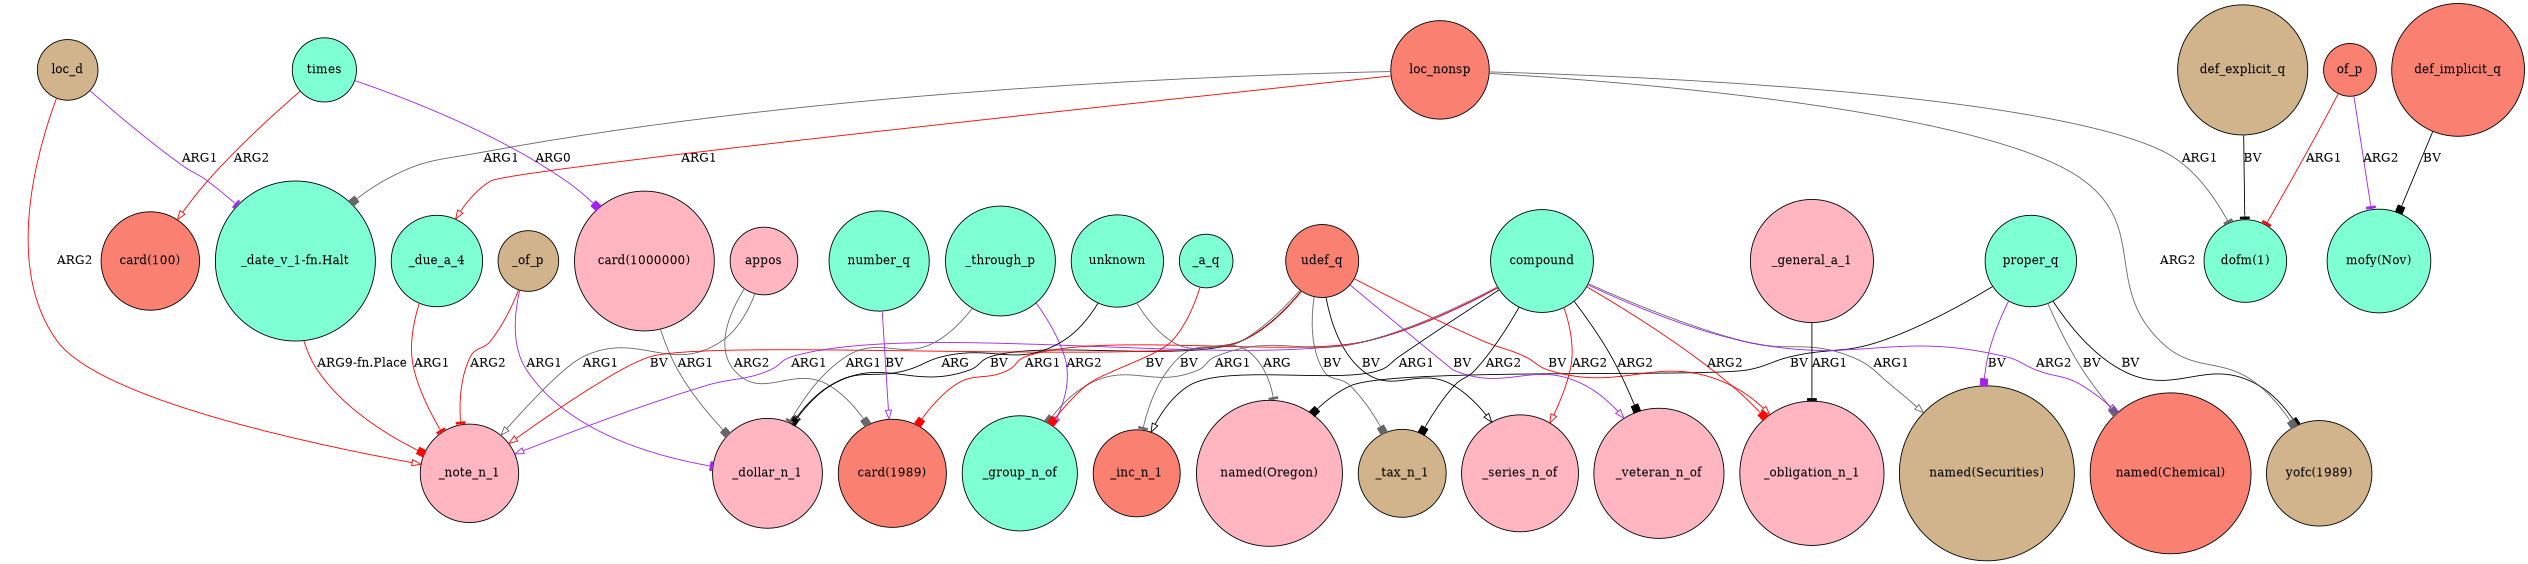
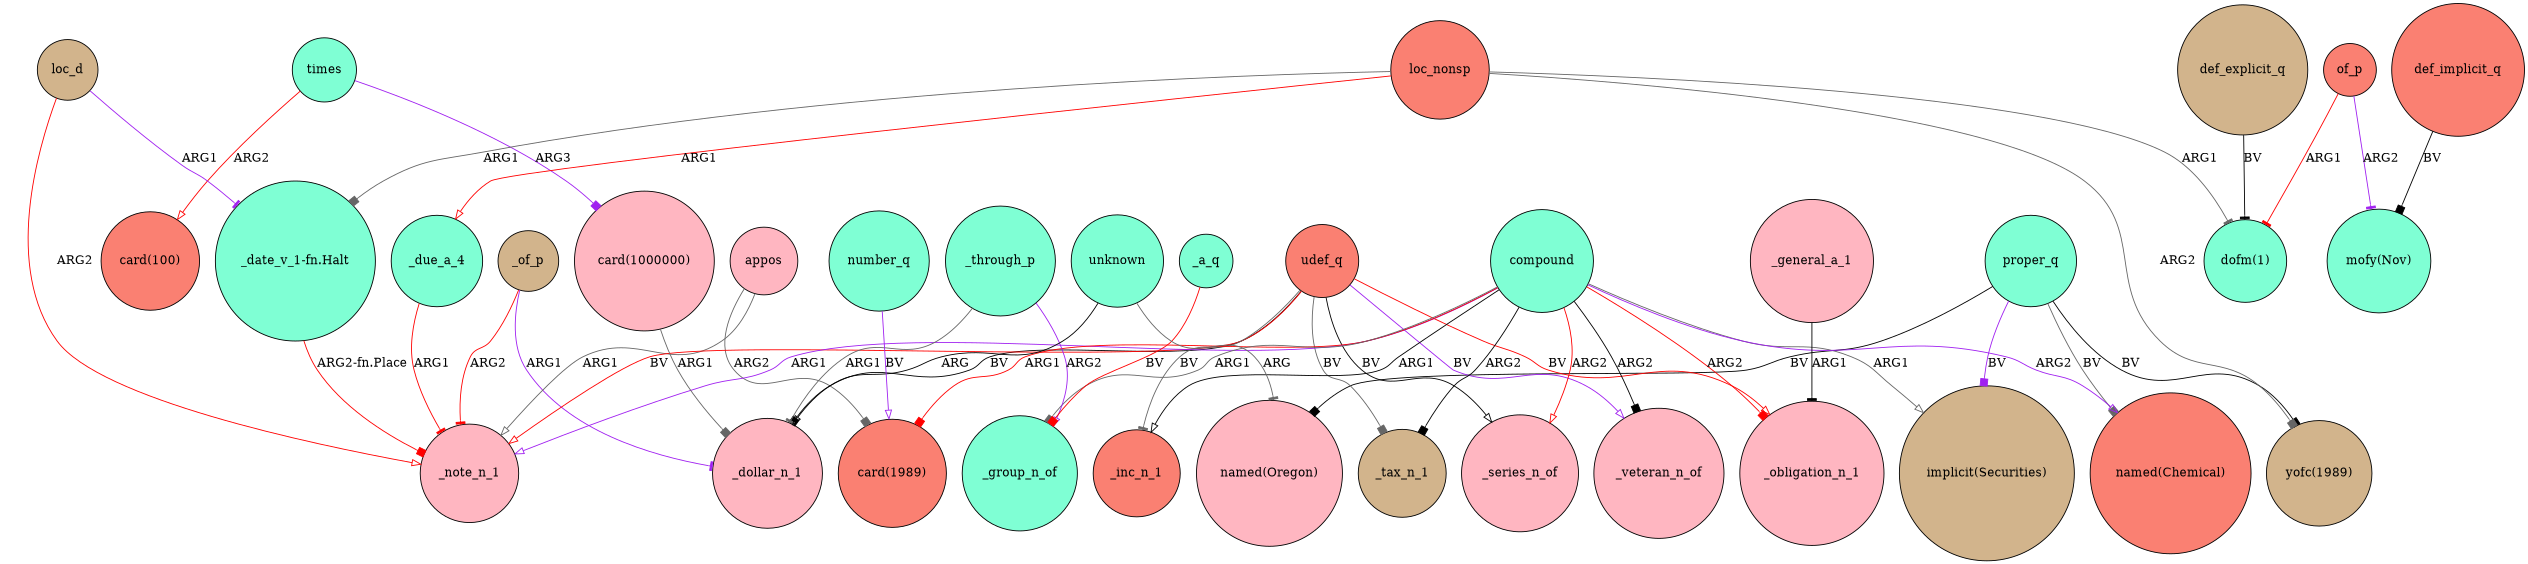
(553, 159) -> (553, 159)
(363, 363) -> (363, 363)
(1987, 473) -> (1987, 473)
